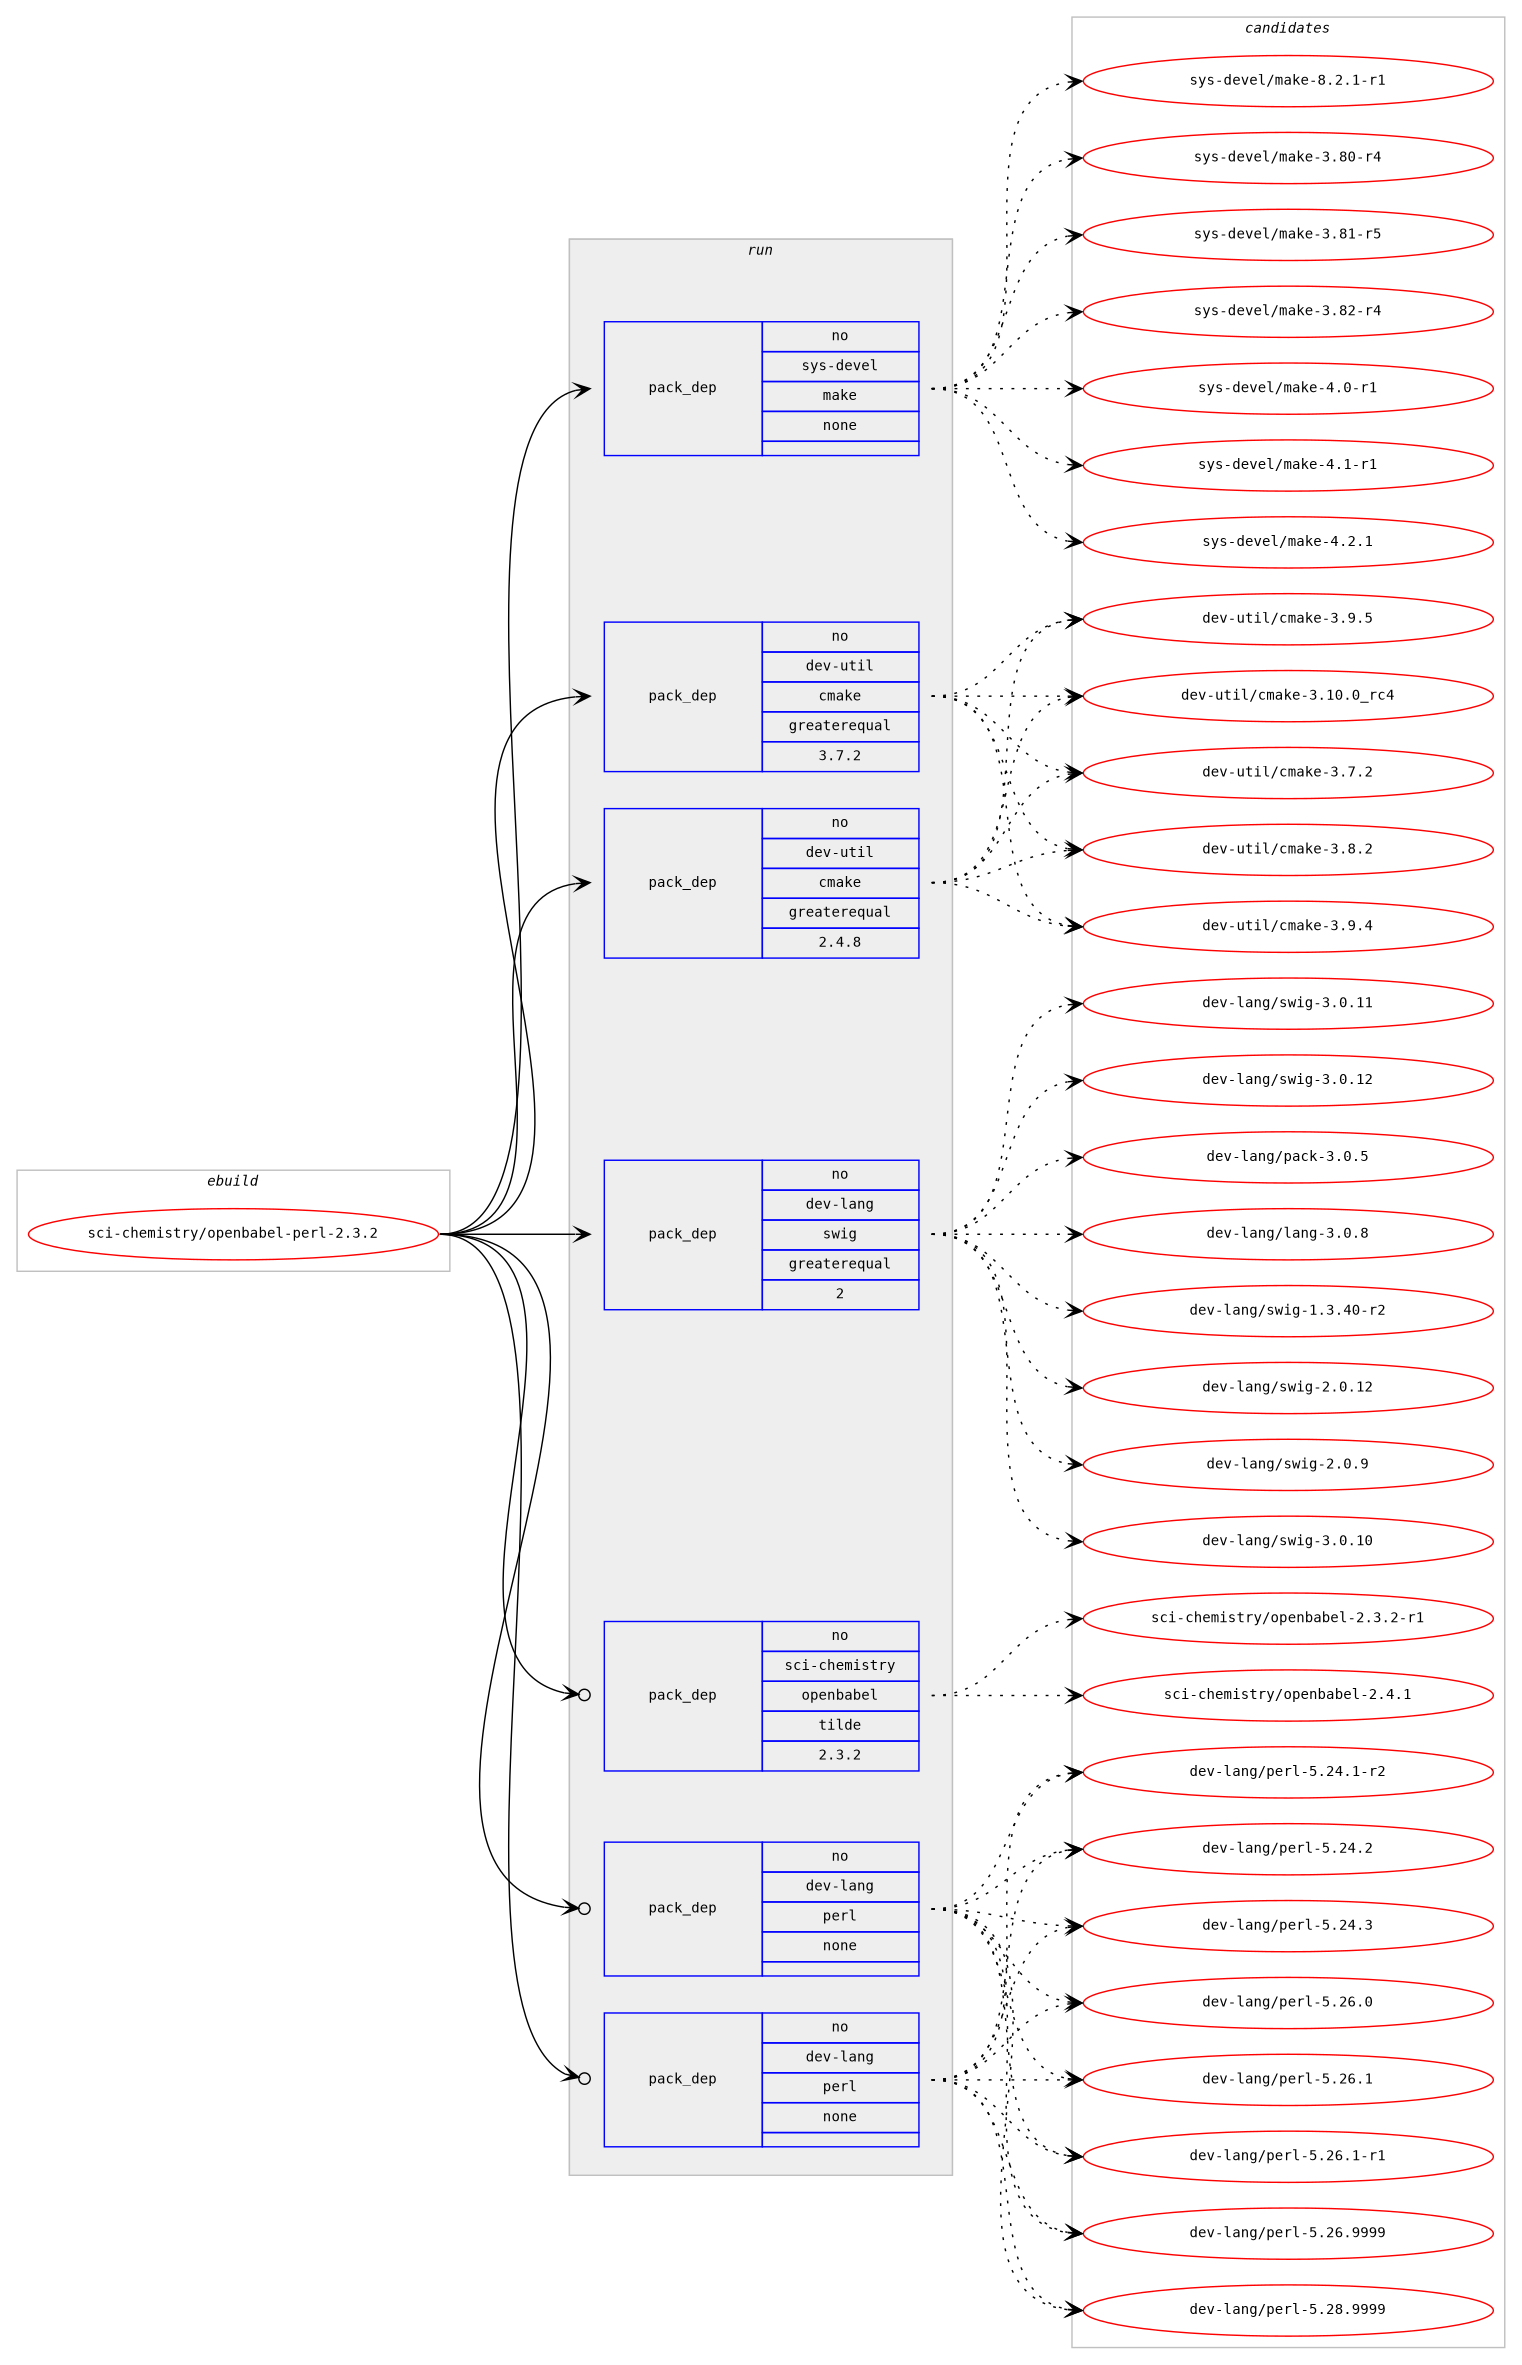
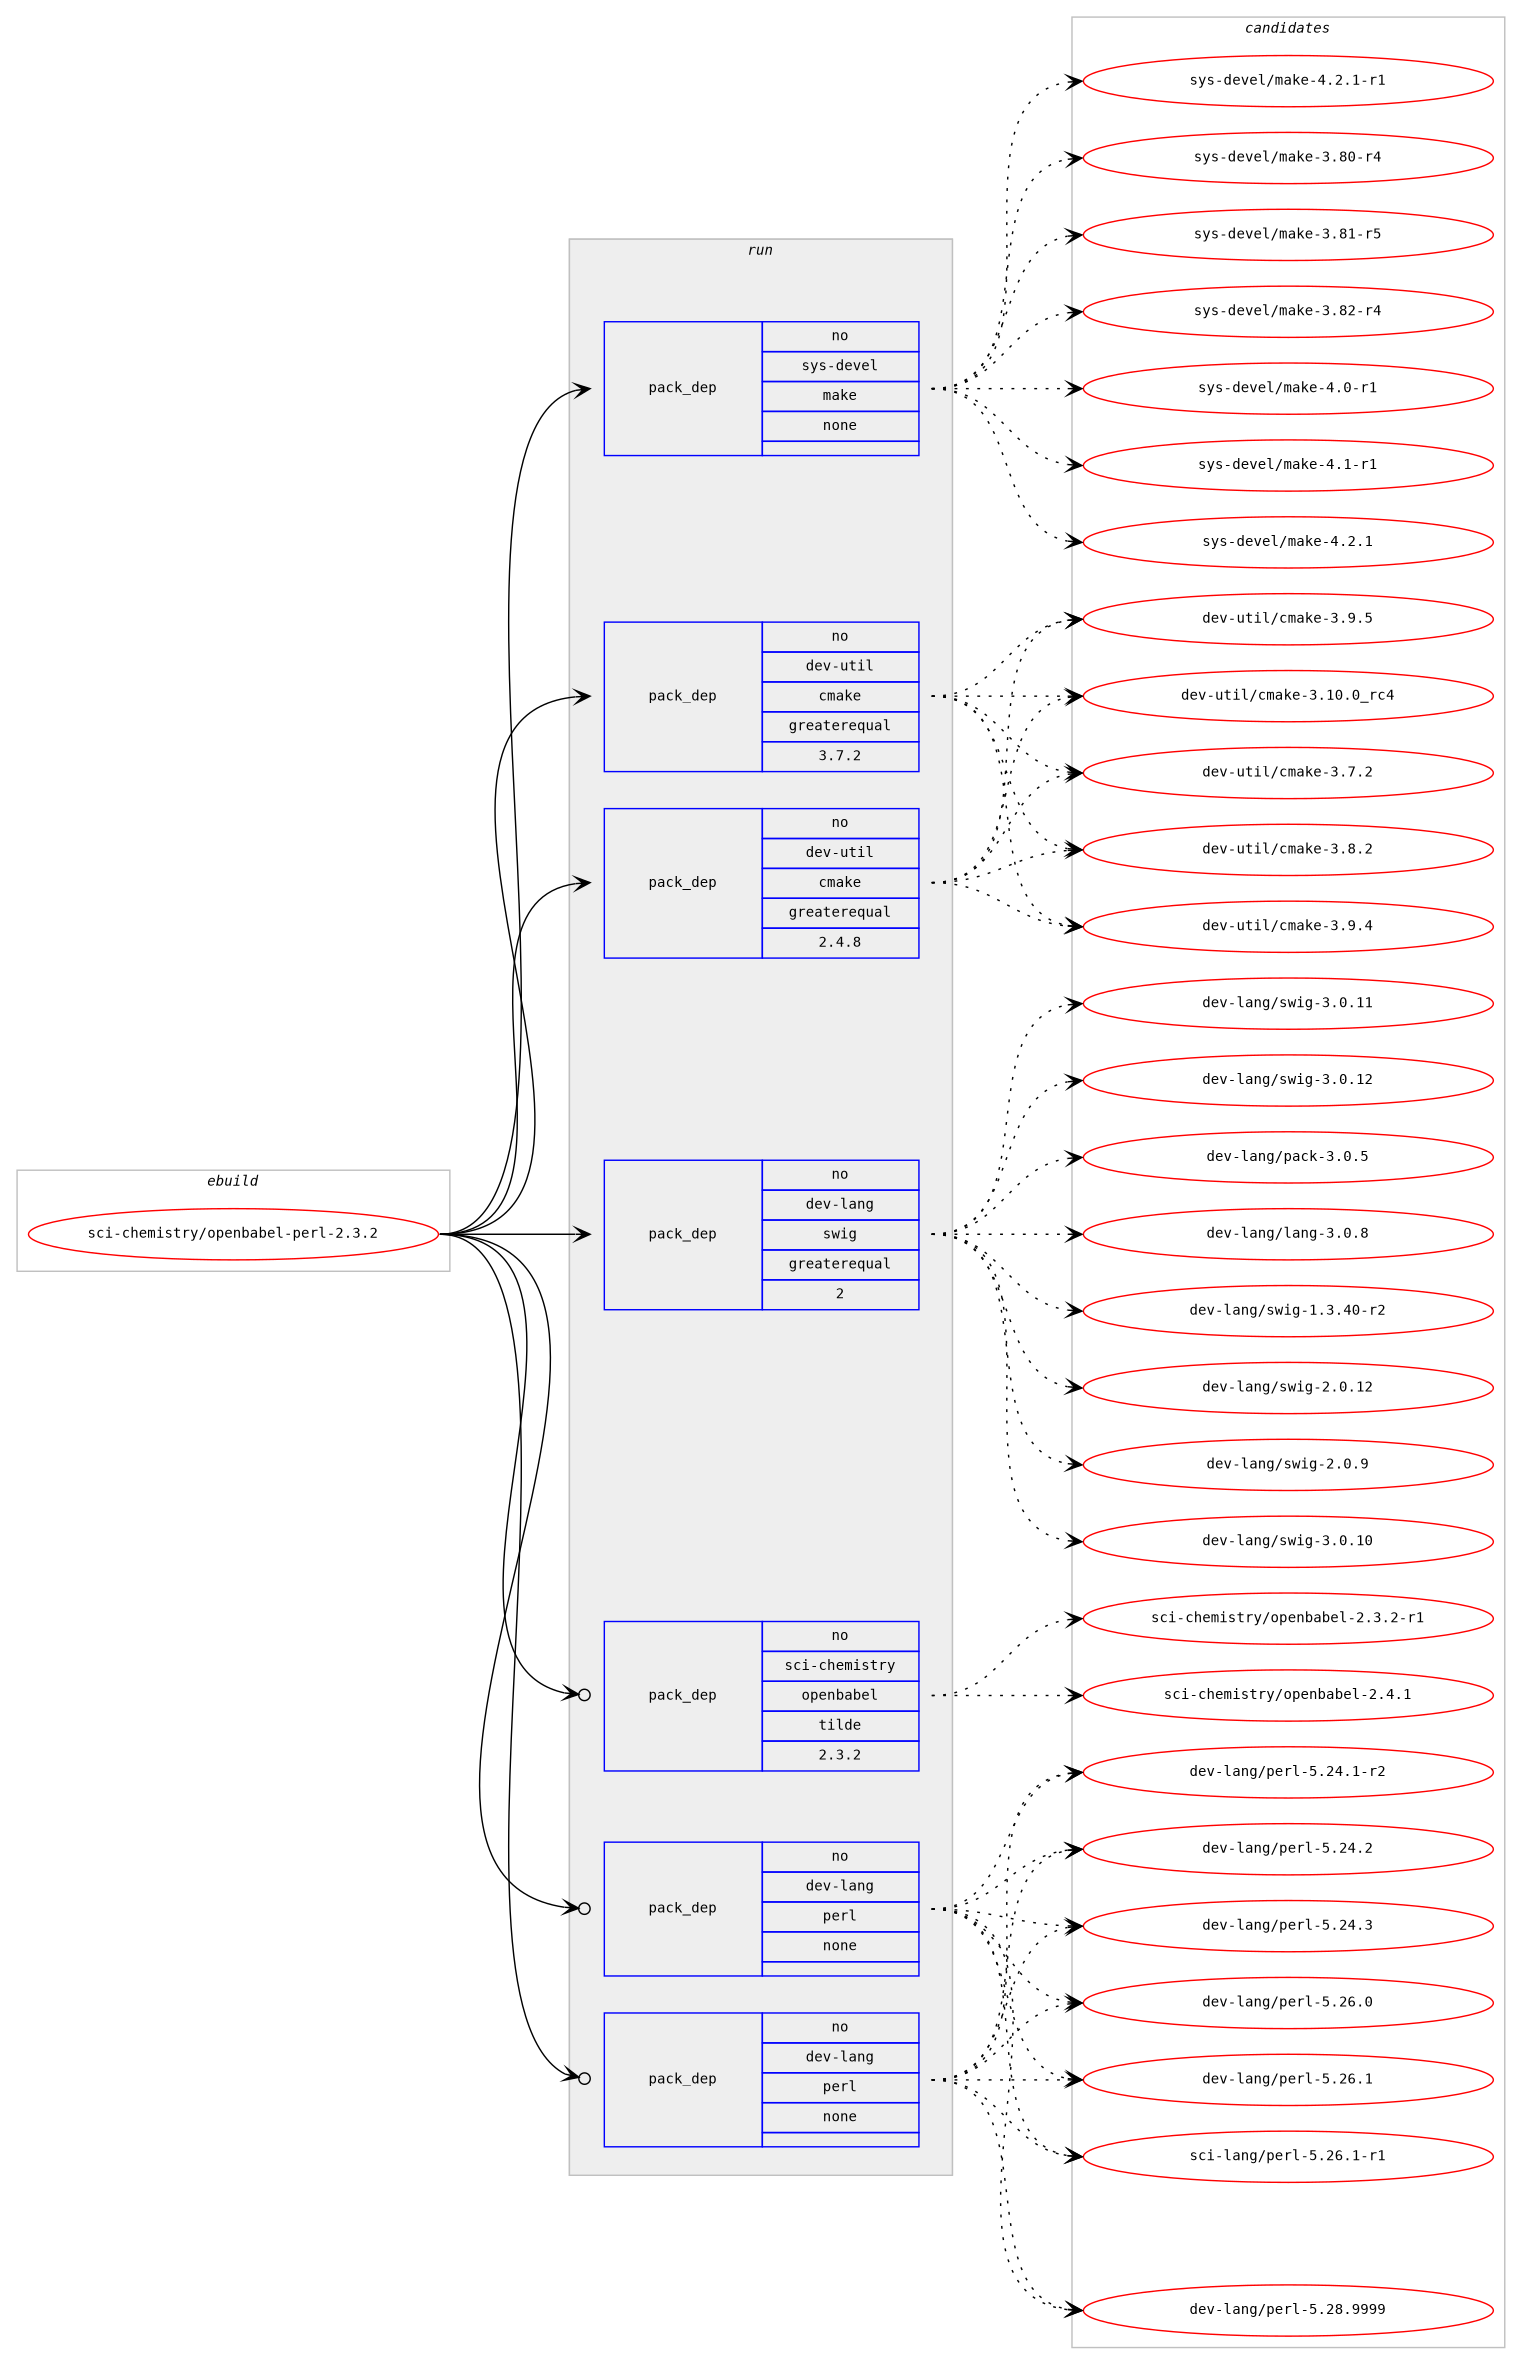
(1288, 81) -> (1288, 81)
(1288, 2157) -> (1288, 2157)
(1288, 2234) -> none
